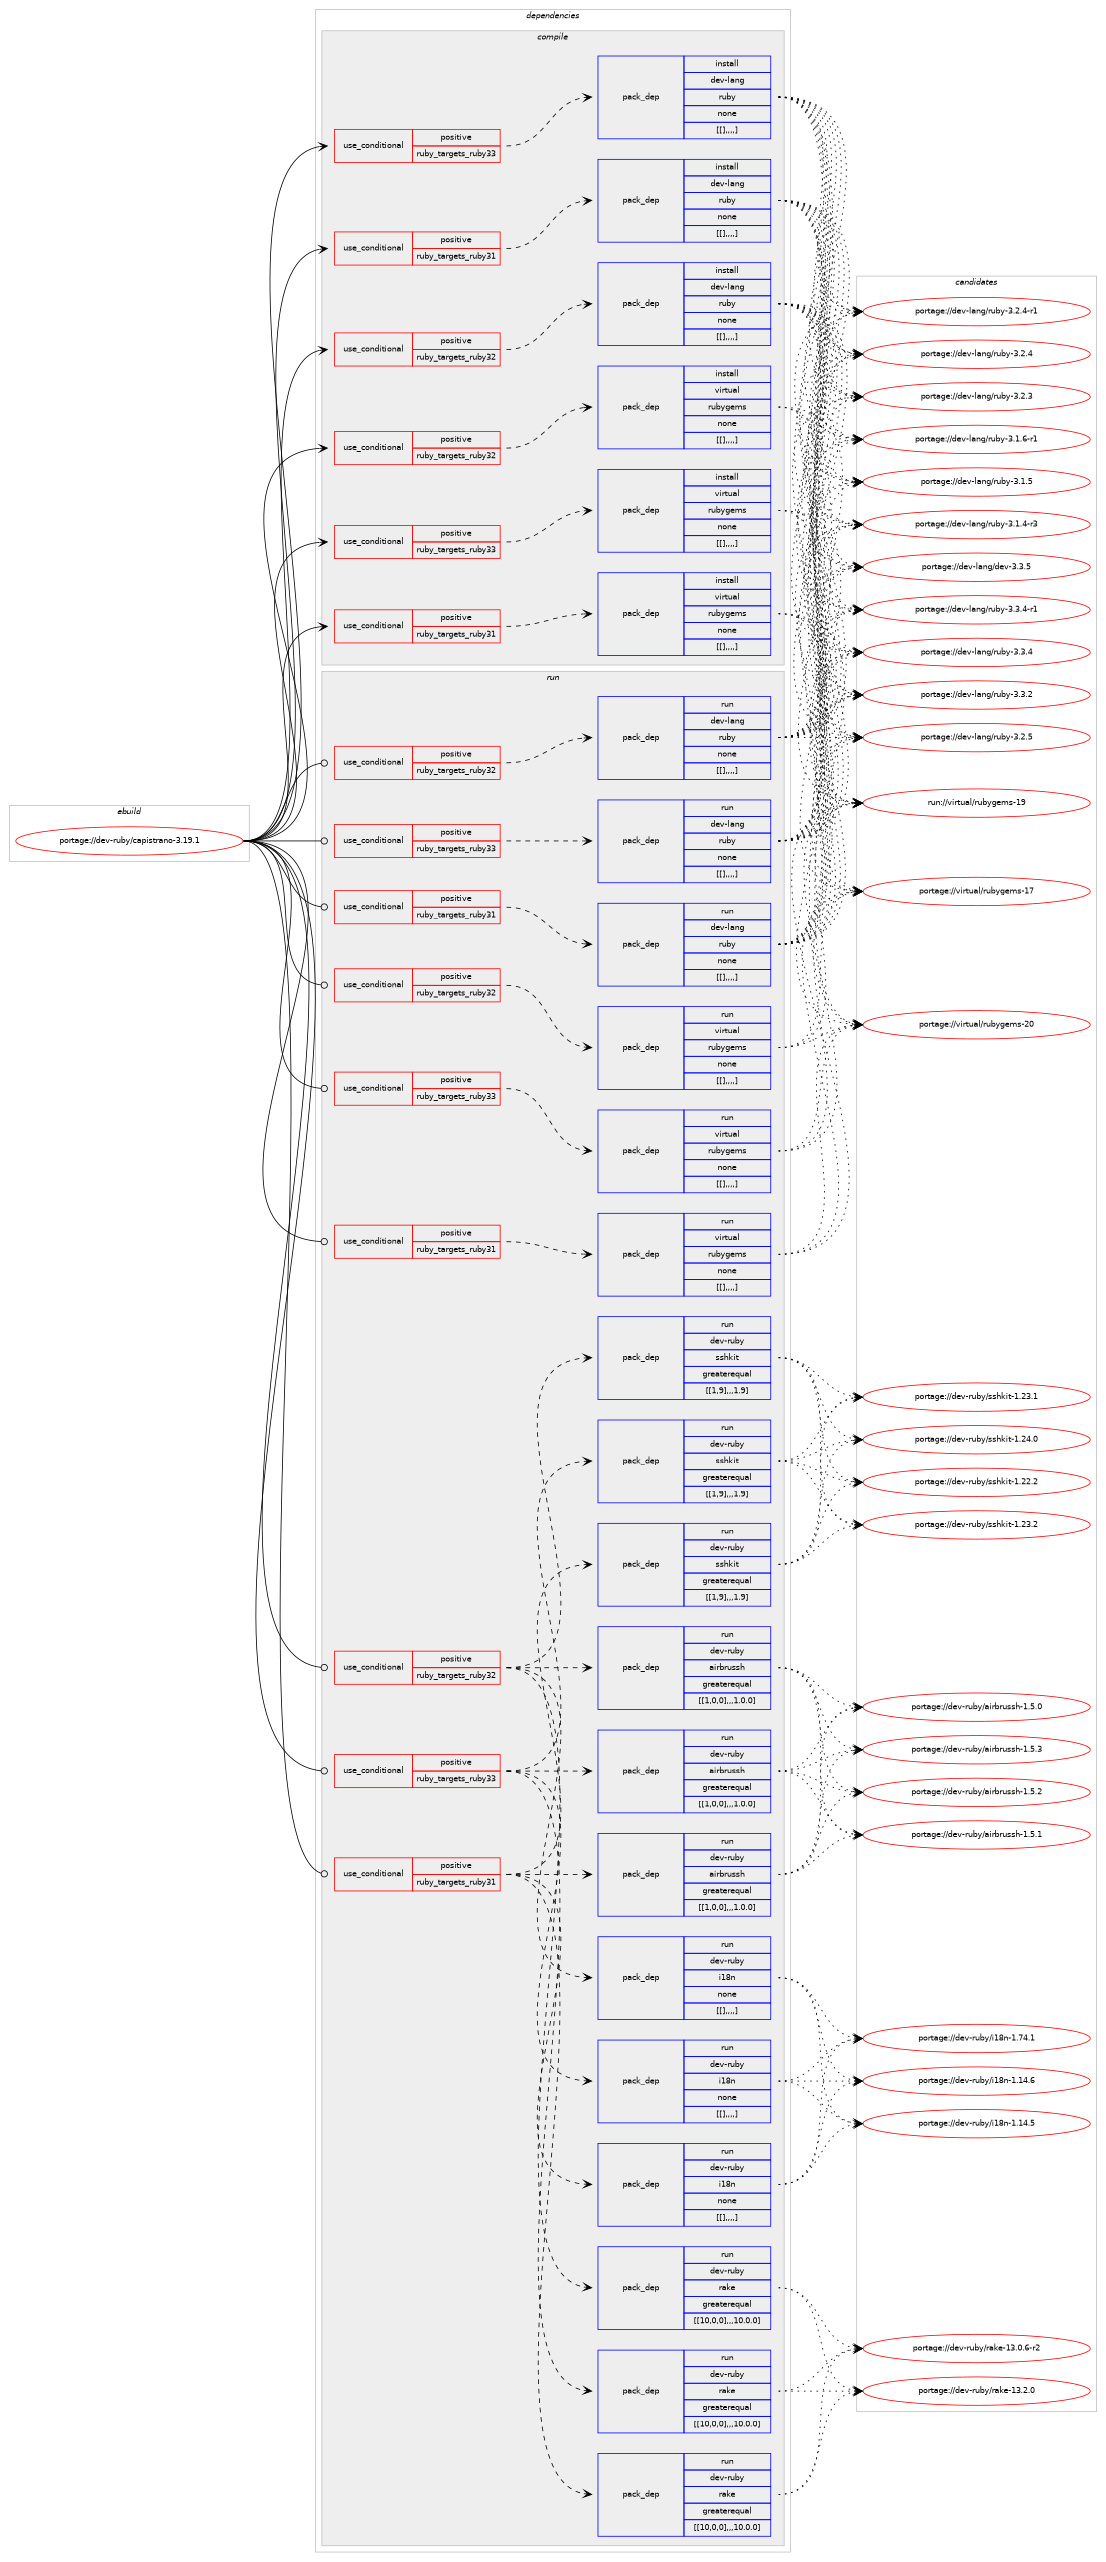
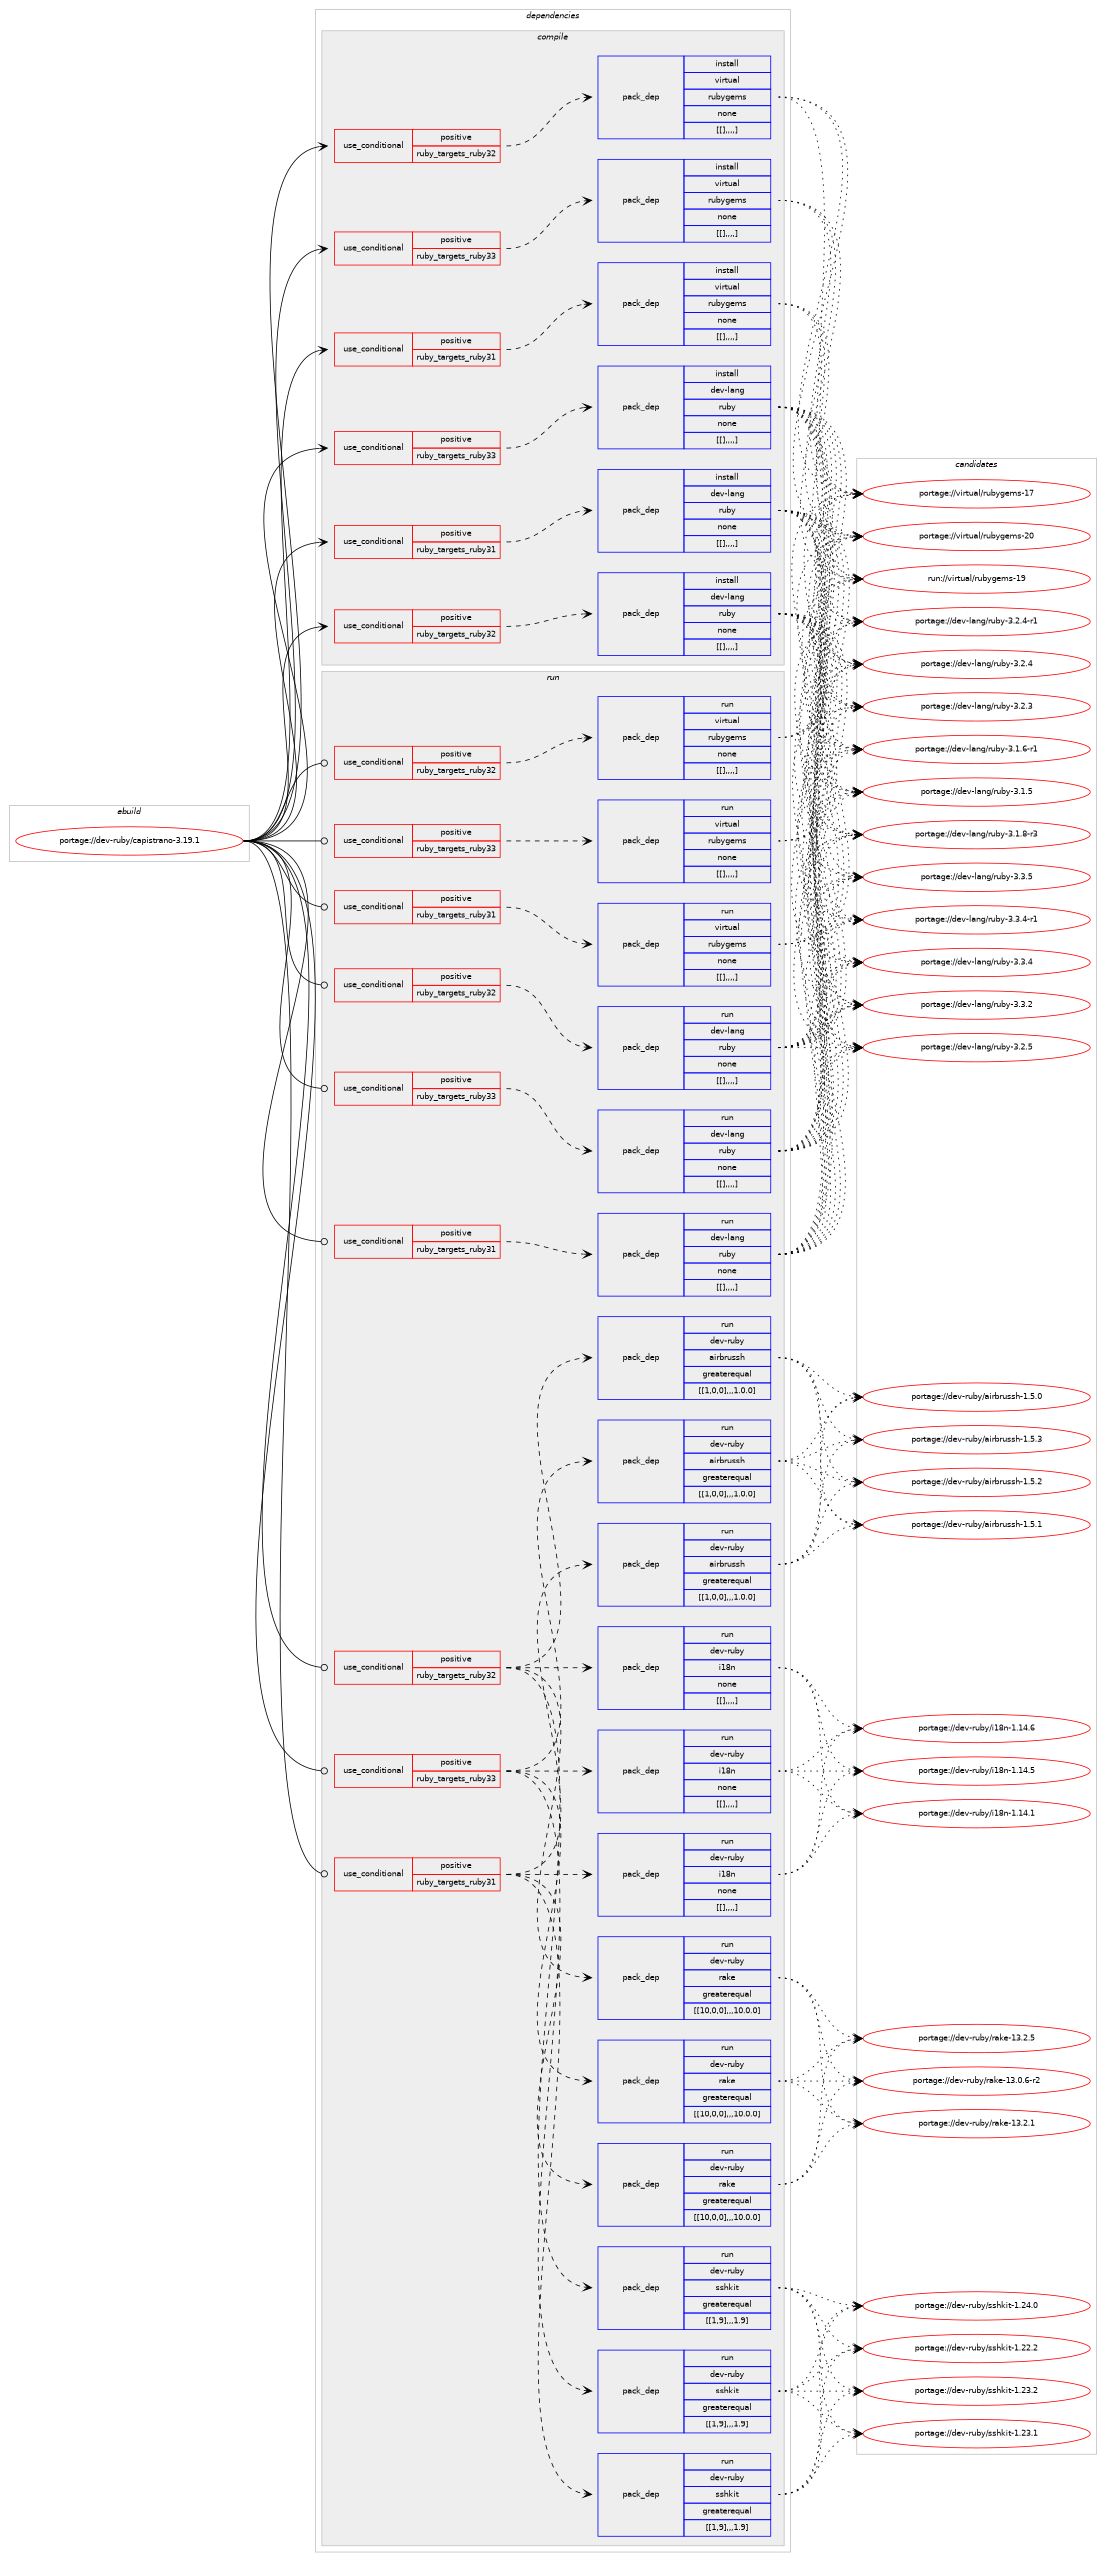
(977, 525) -> (977, 835)
(977, 567) -> (977, 877)
(977, 2038) -> (977, 1814)
none -> (977, 2124)
(977, 2391) -> (977, 2038)
